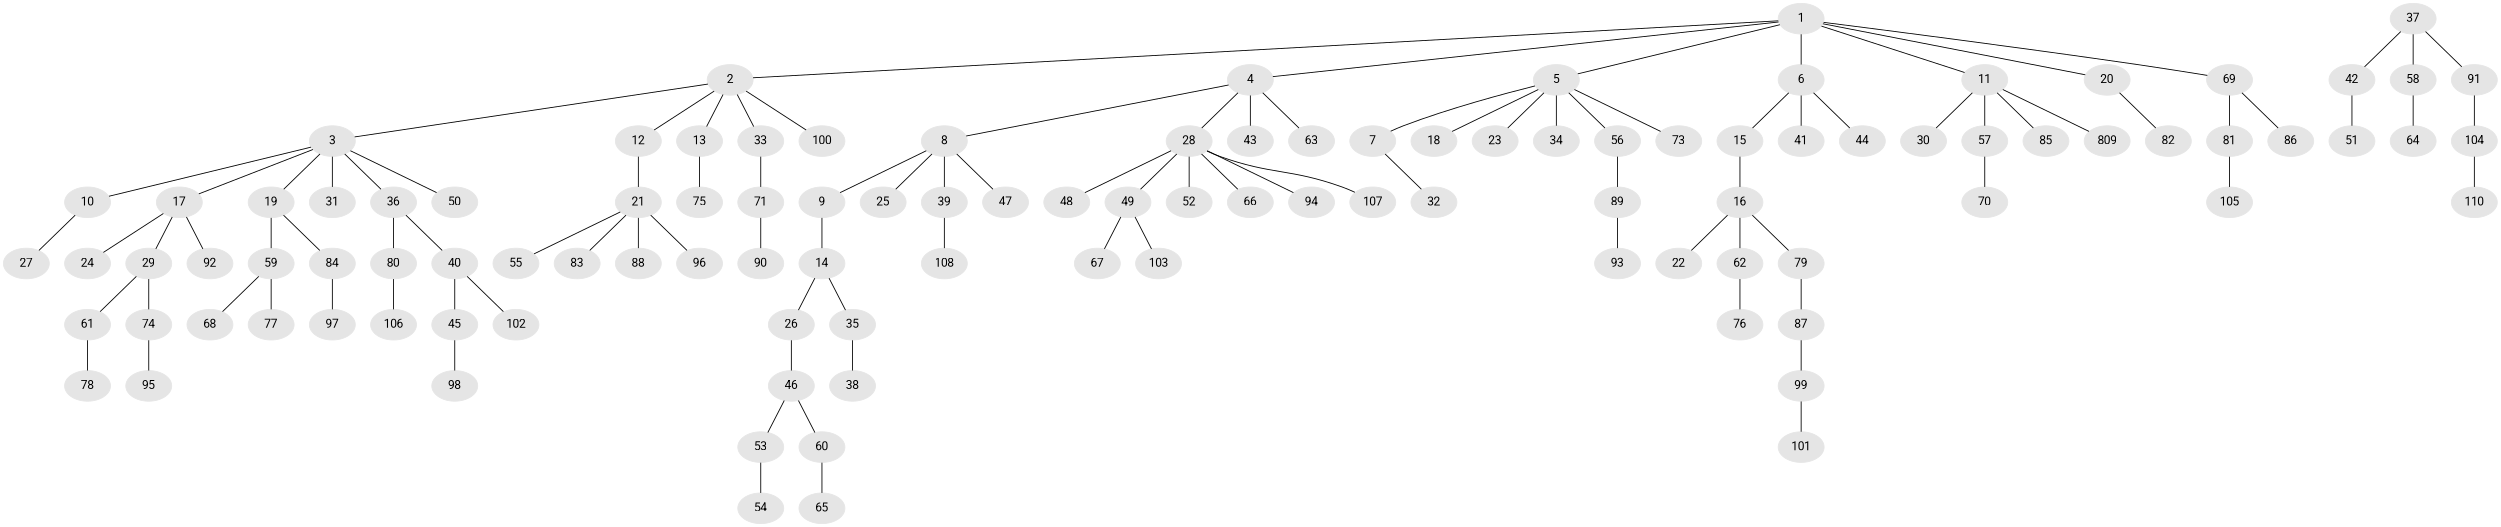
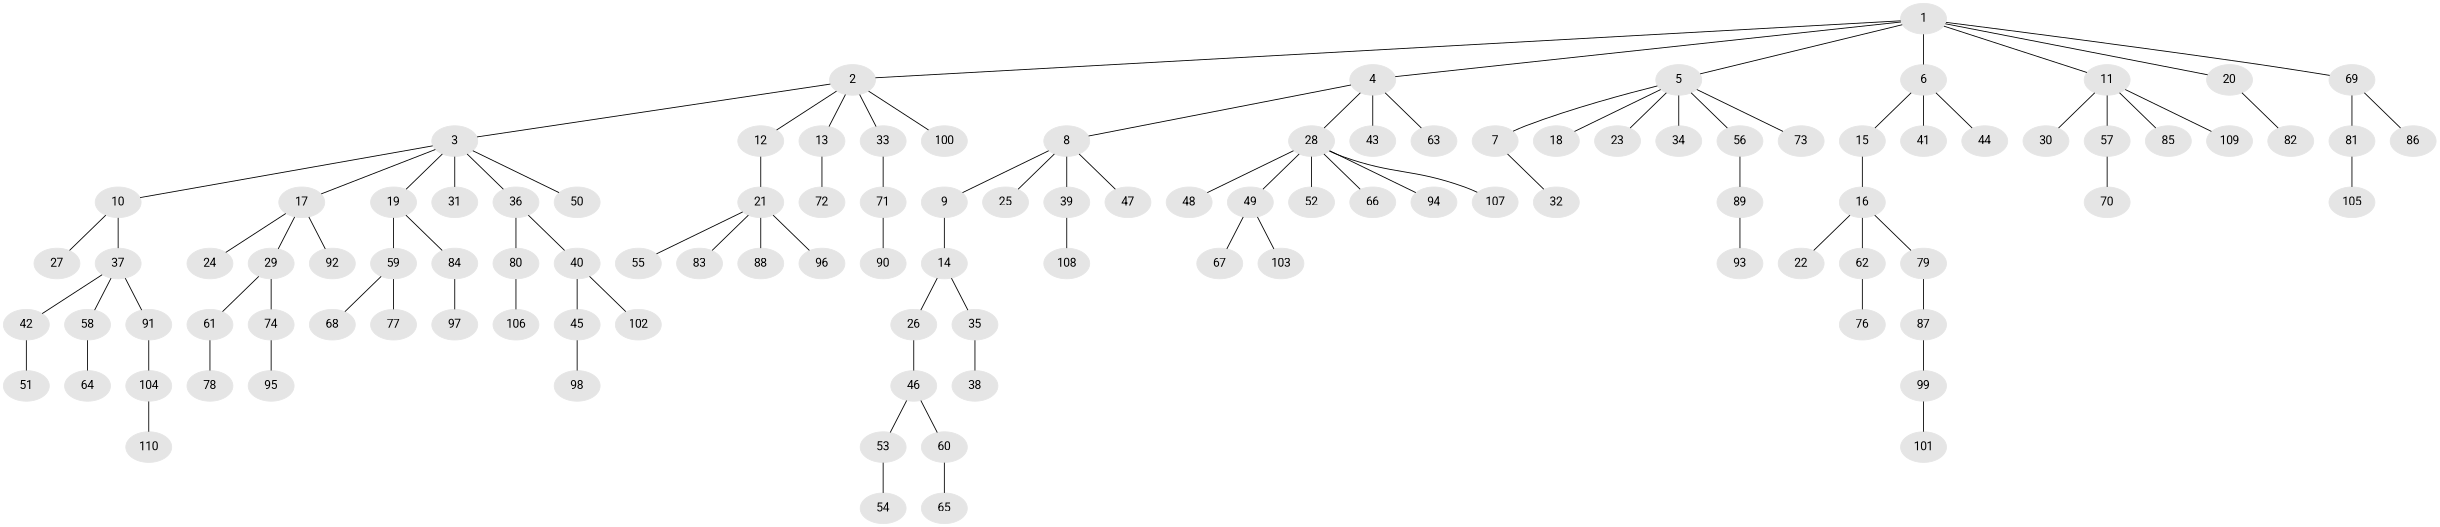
(2107, 141) -> (2230, 141)
(700, 202) -> (822, 202)
none -> (118, 233)
